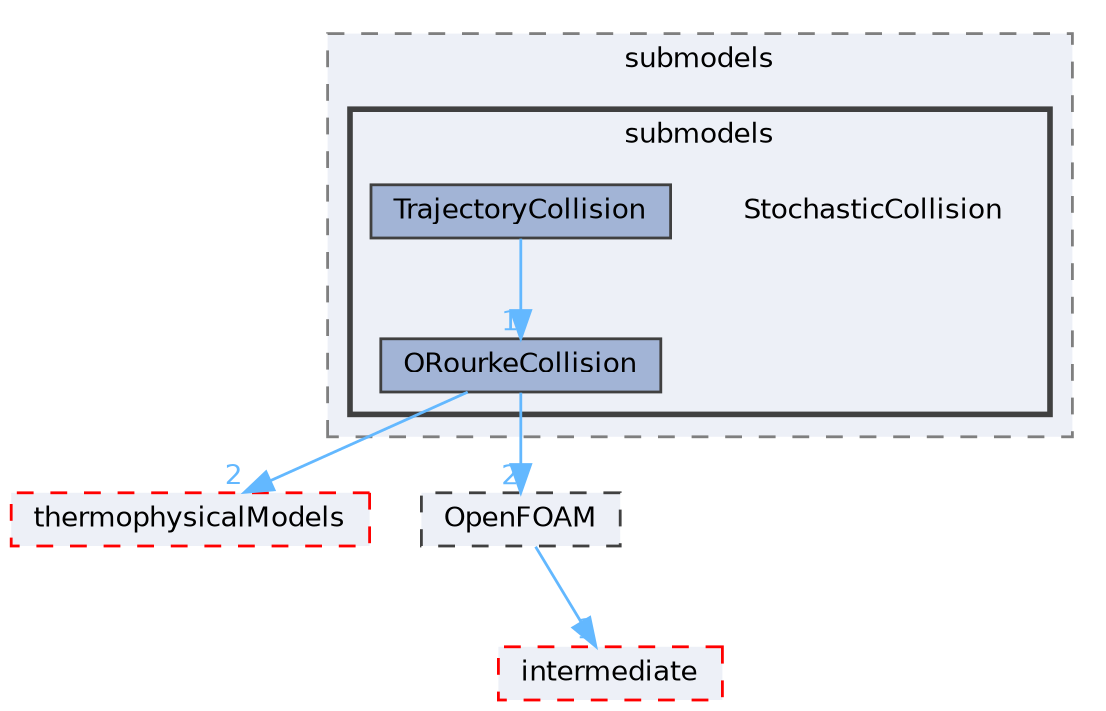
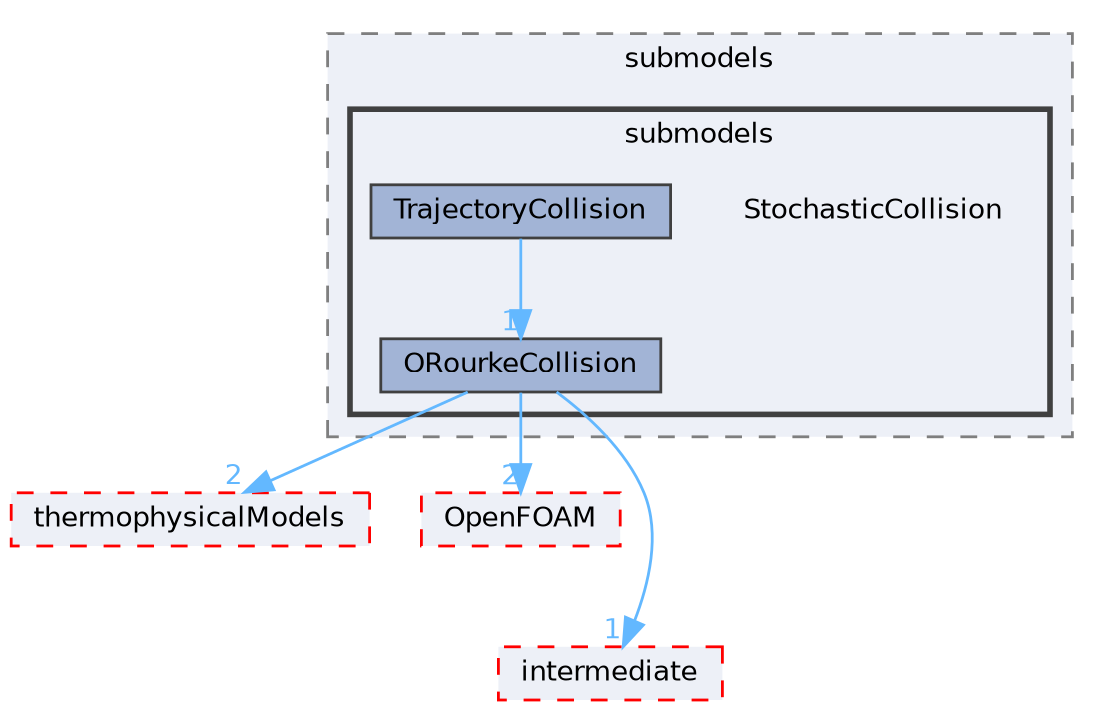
(521, 519) -> (521, 519)
(558, 585) -> (643, 491)
